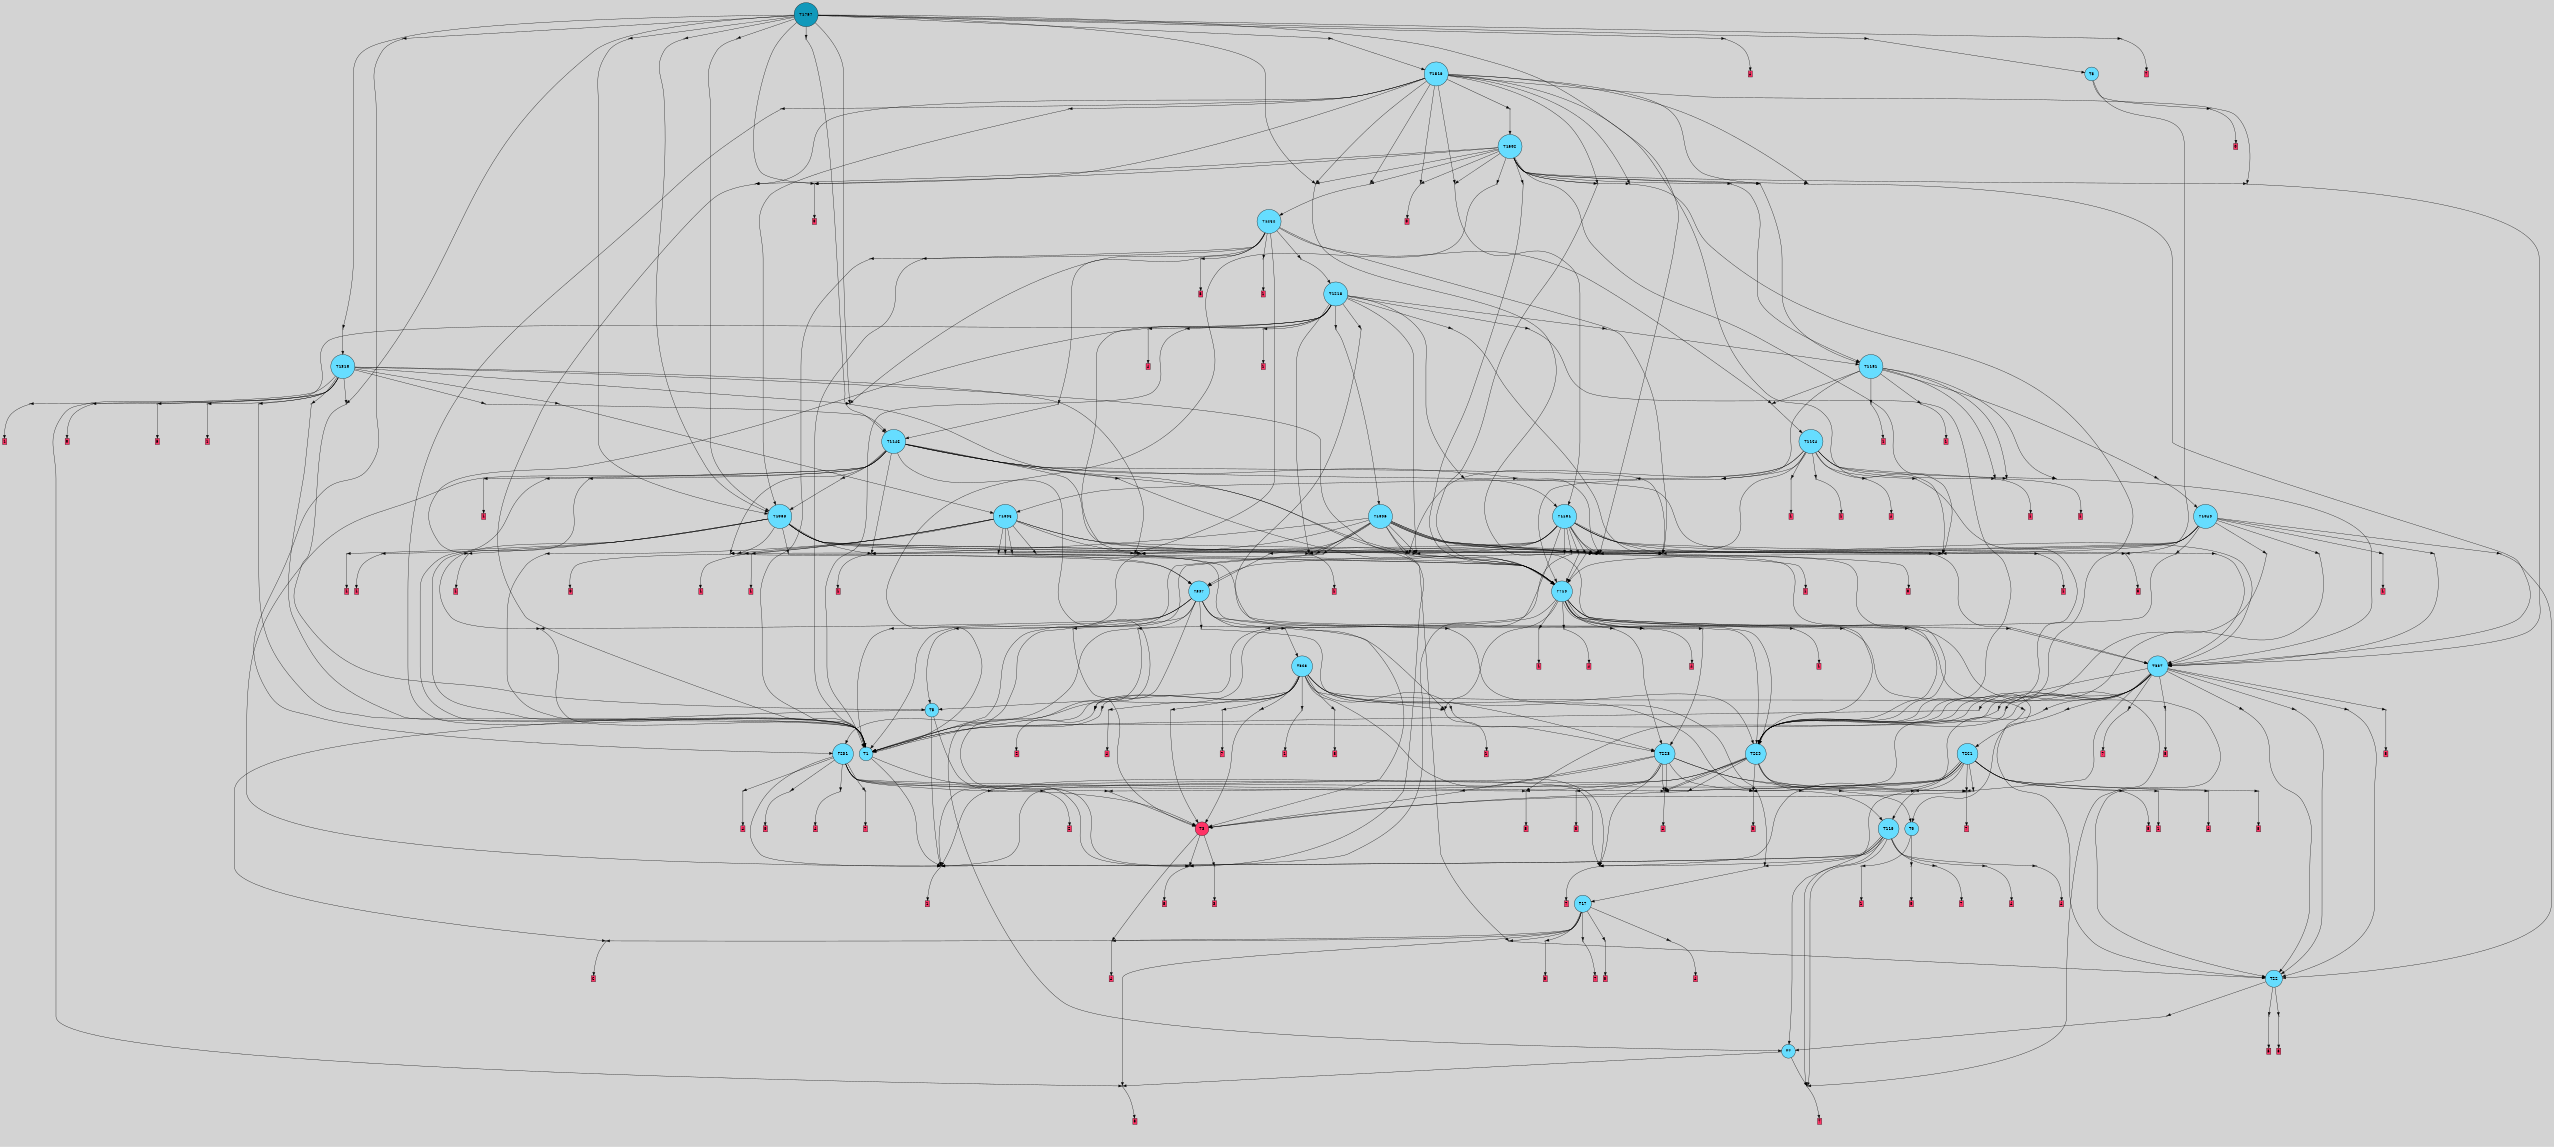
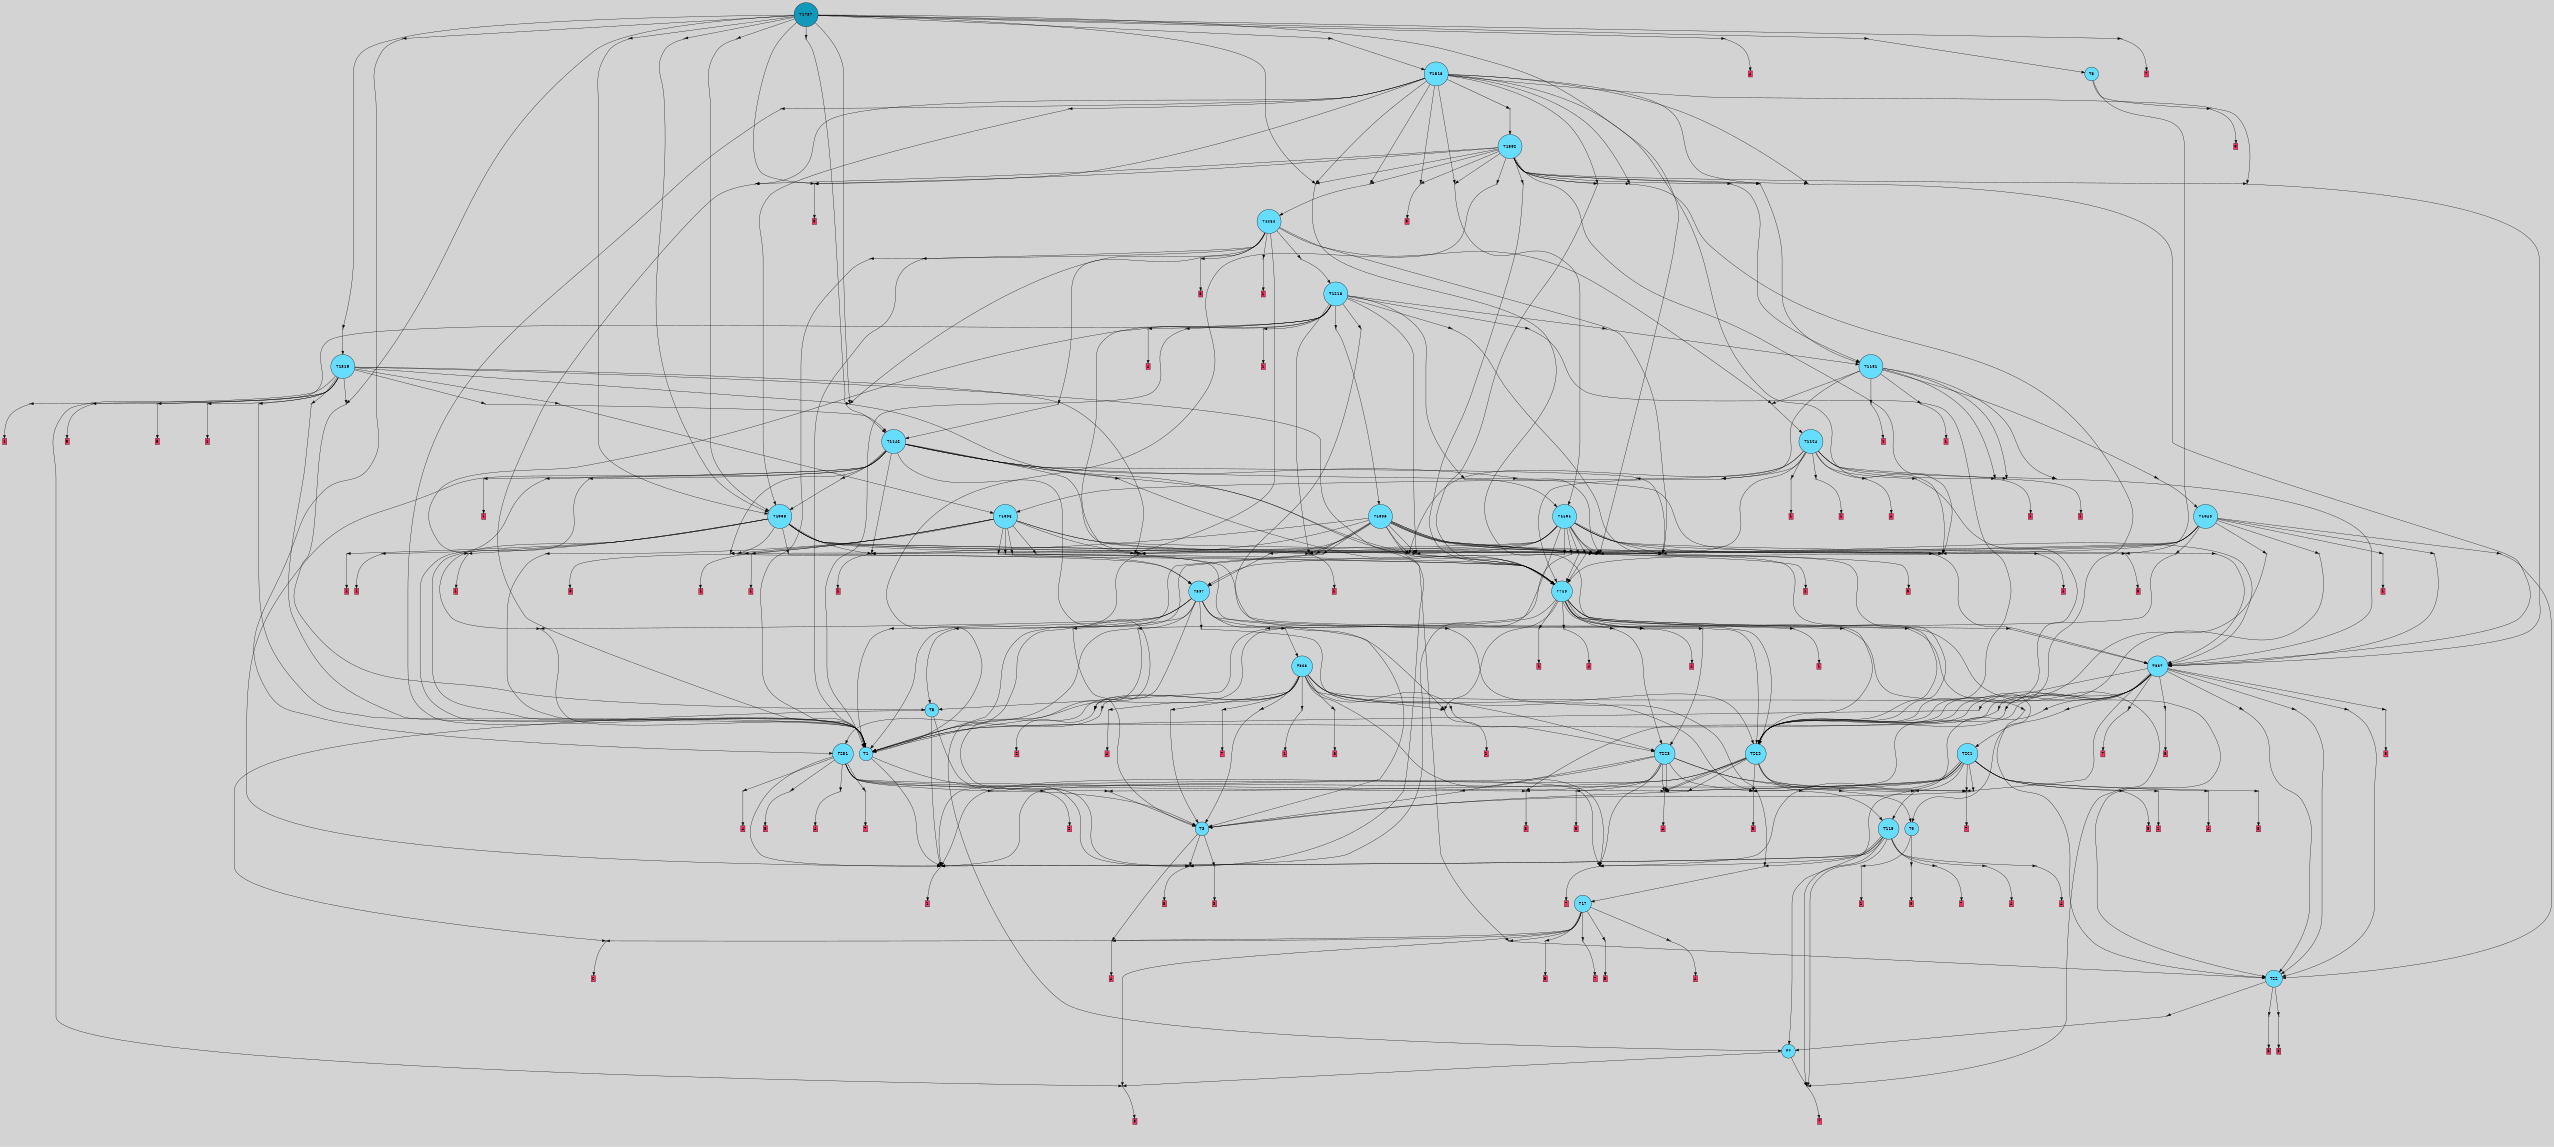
(1202, 829) -> (1202, 829)
